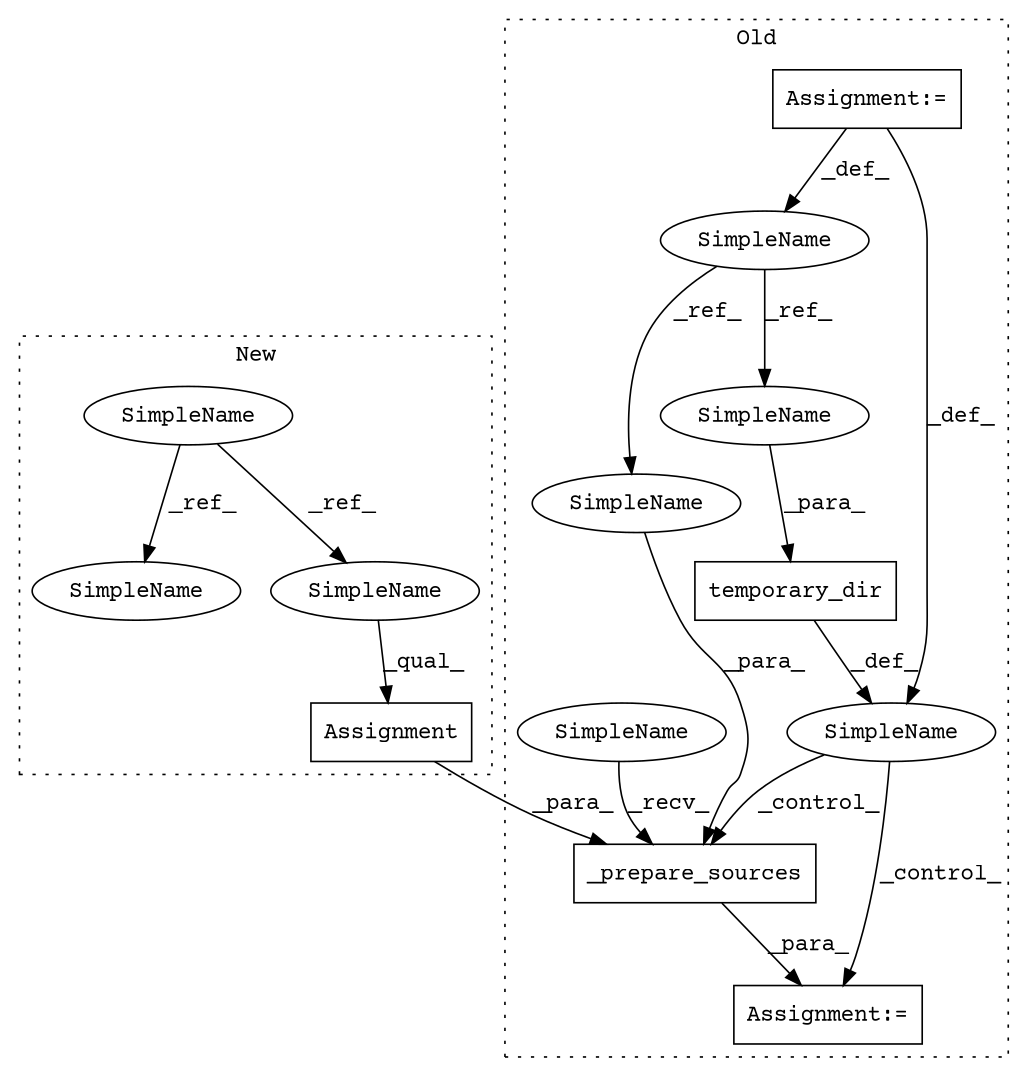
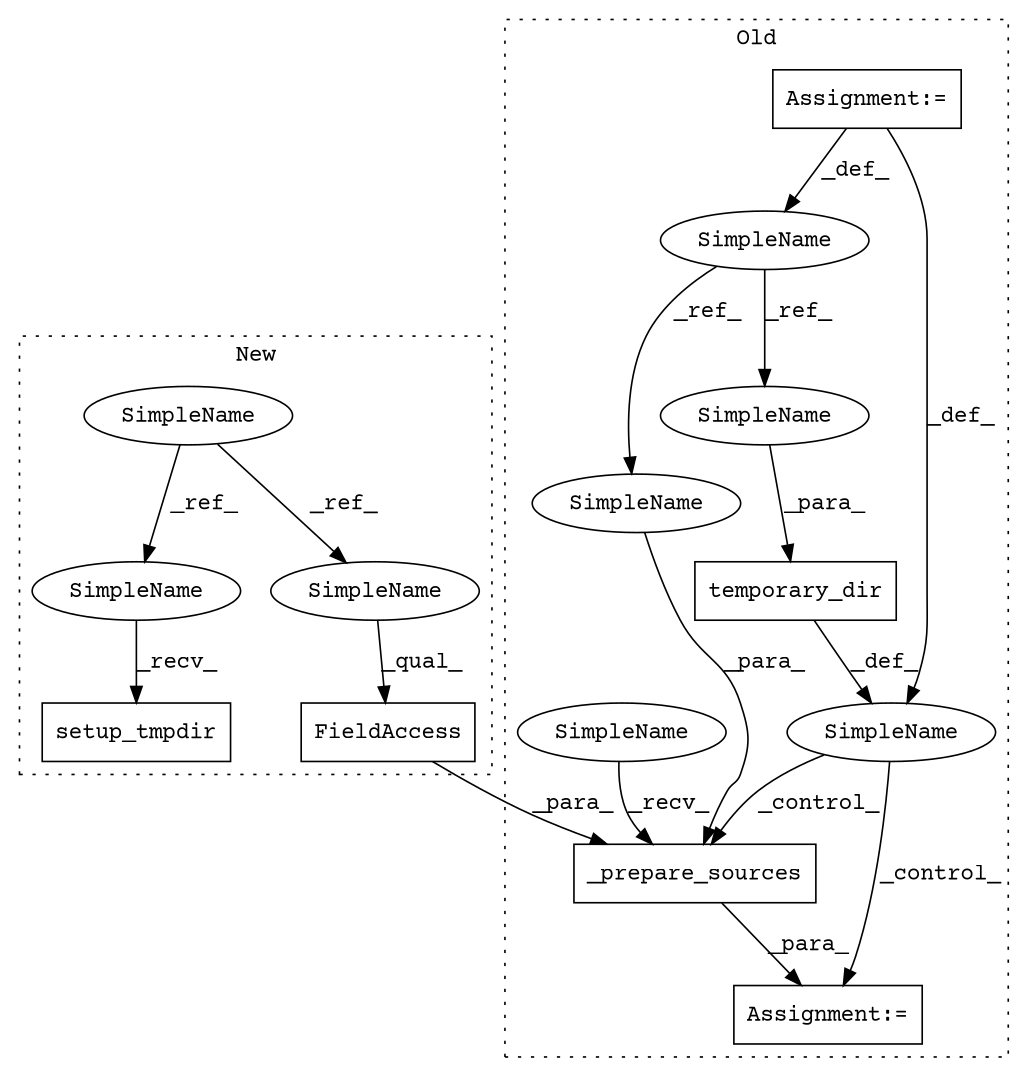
none -> (136, 732)
(391, 732) -> (388, 732)
